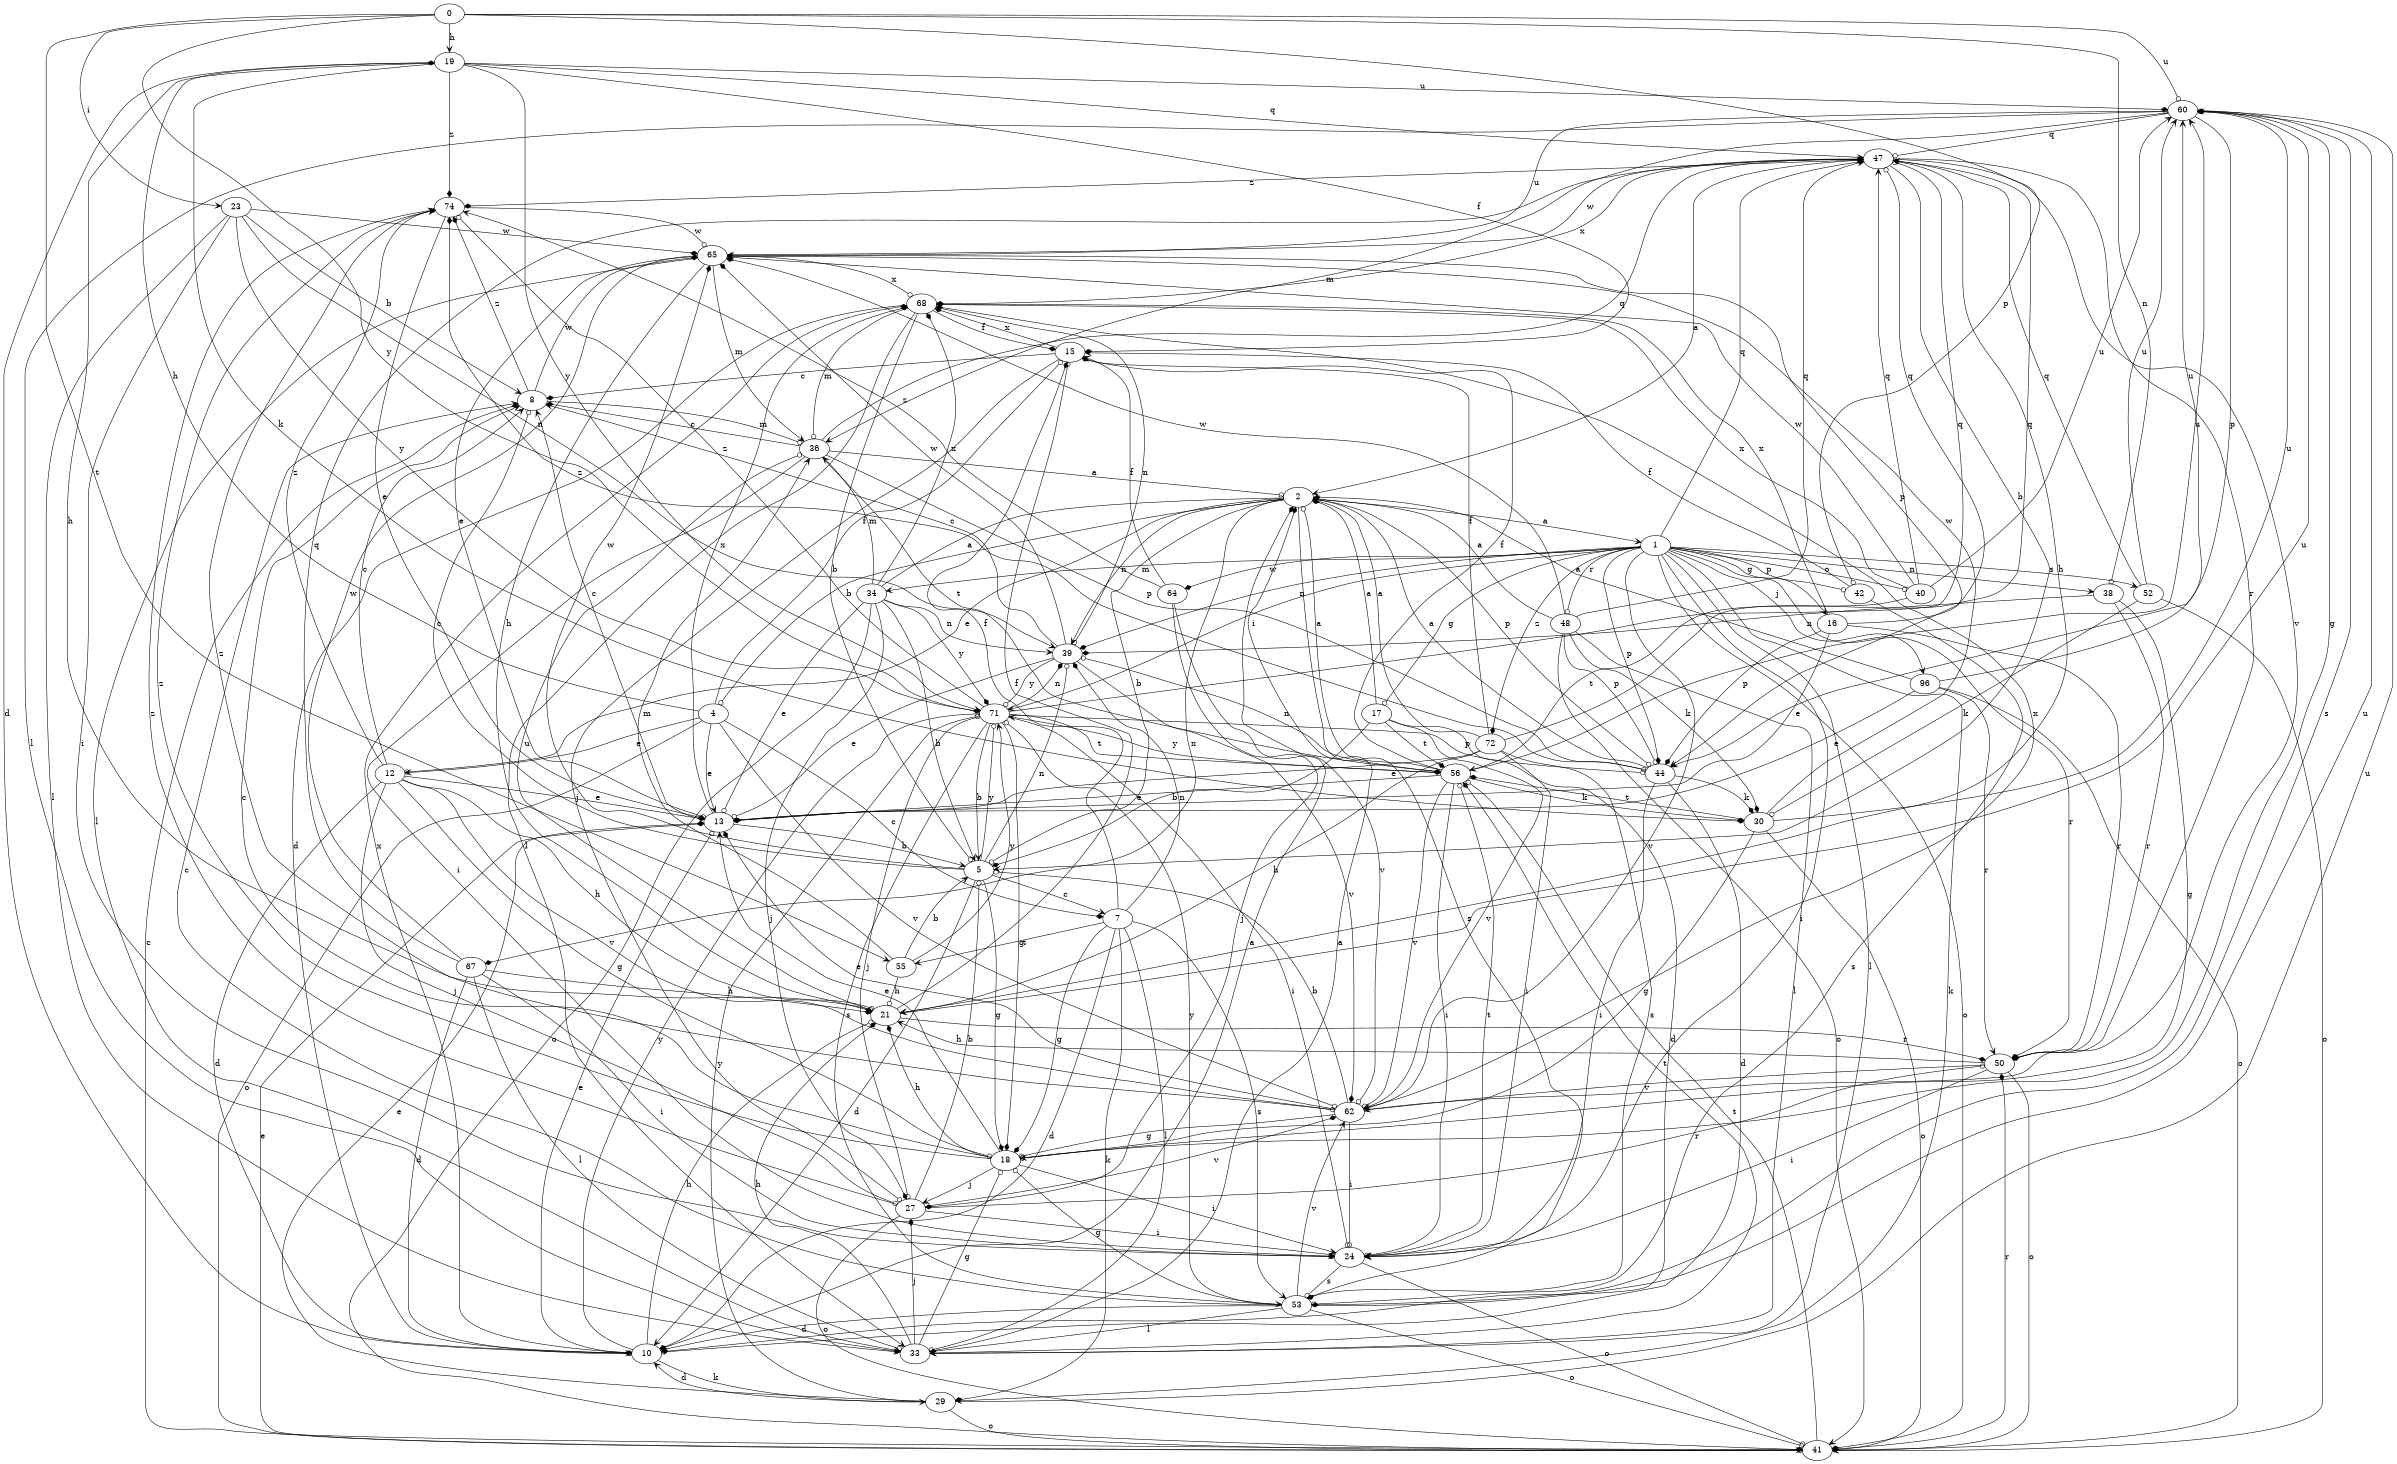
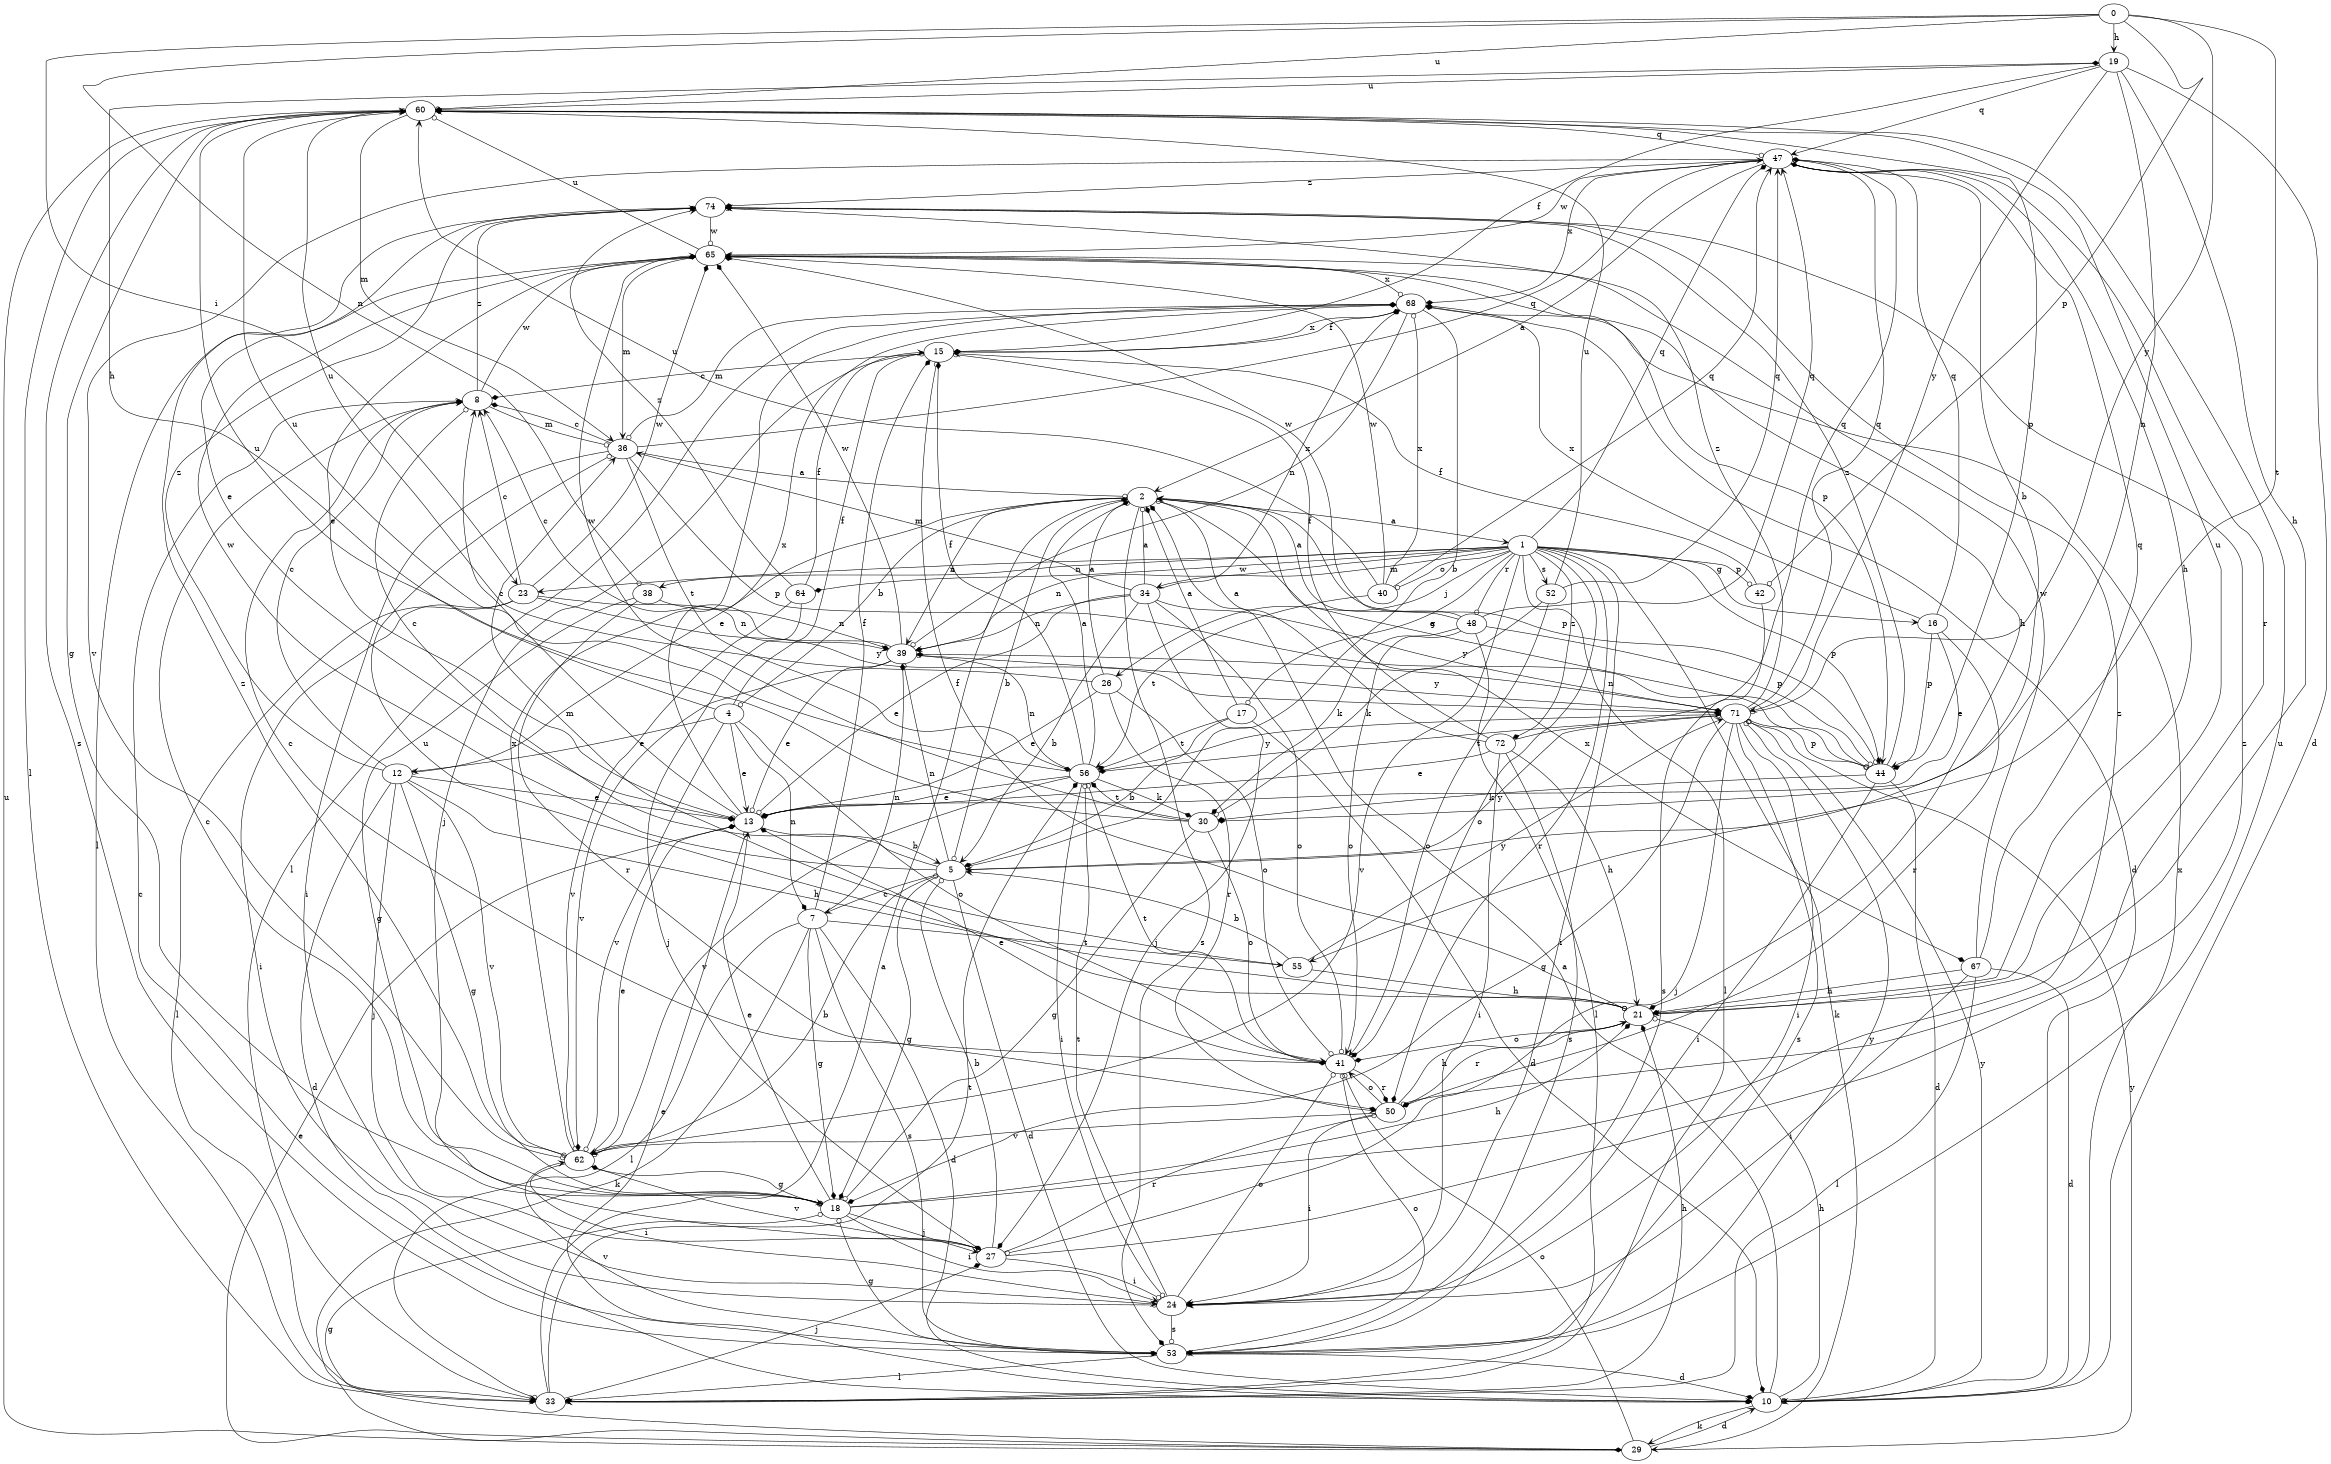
(449, 131) -> none
(389, 304) -> (505, 497)
(281, 425) -> (2143, 425)
(1318, 592) -> (1025, 563)
(1925, 684) -> (1107, 684)
(977, 788) -> none
(893, 822) -> (793, 822)
(1503, 879) -> none
(959, 1259) -> (694, 1423)
(1226, 1417) -> (1494, 1038)
